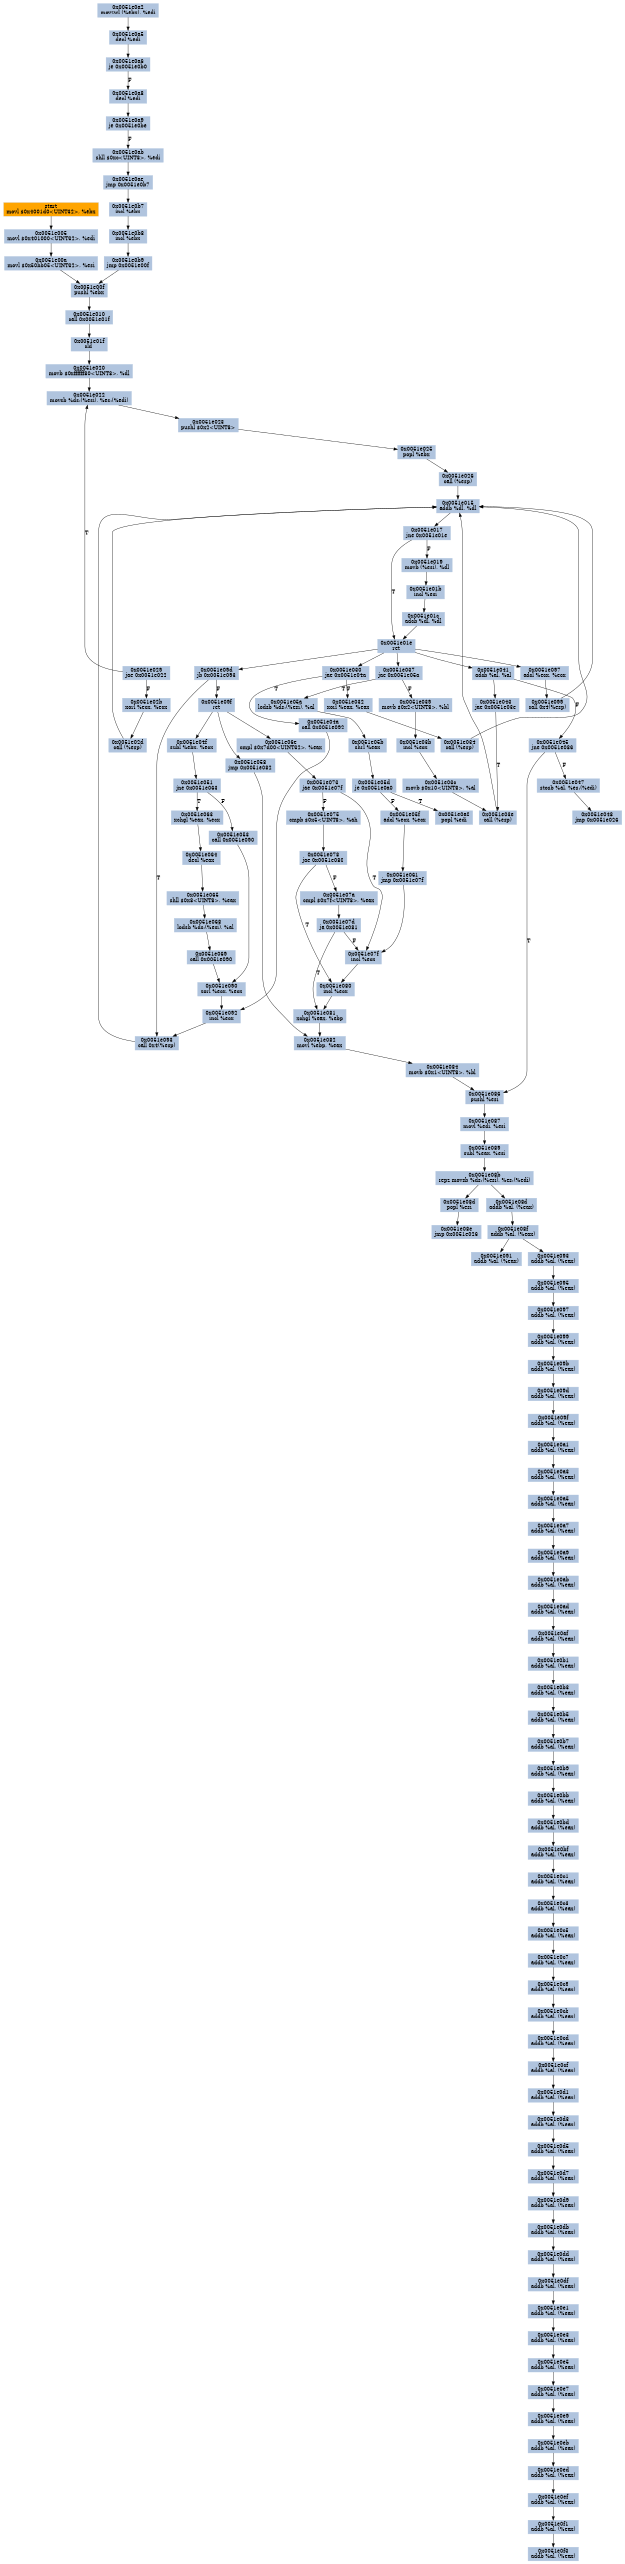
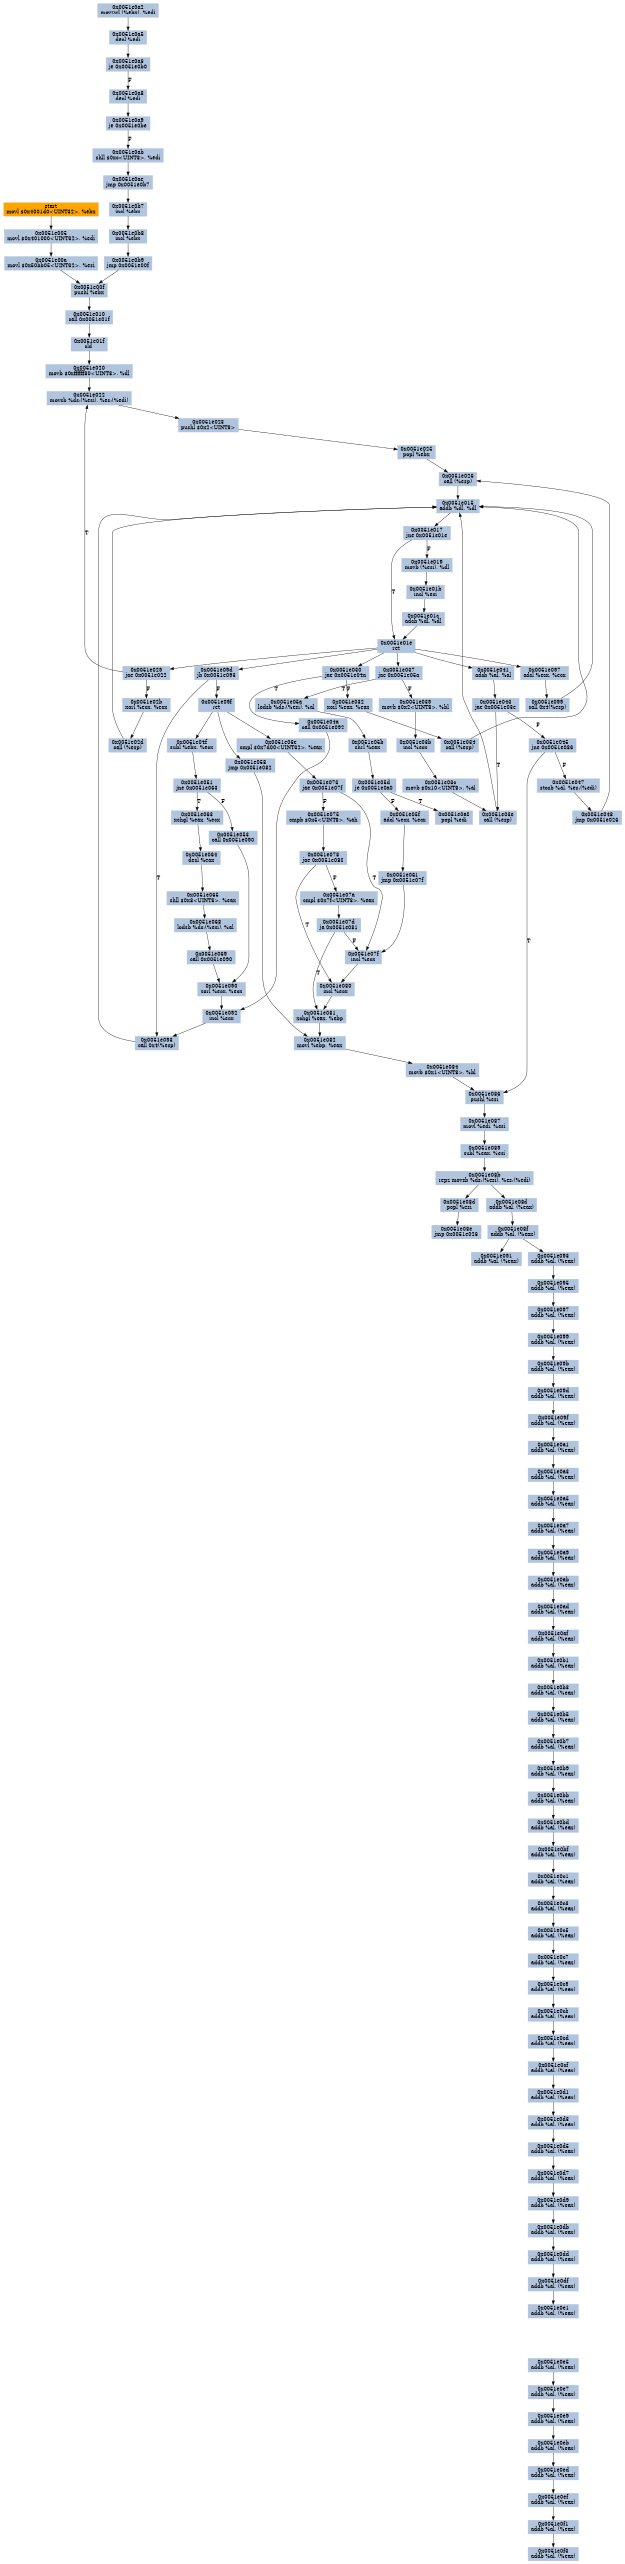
none -> (610, 592)
none -> (276, 657)
(561, 694) -> (525, 723)
(553, 2338) -> none
